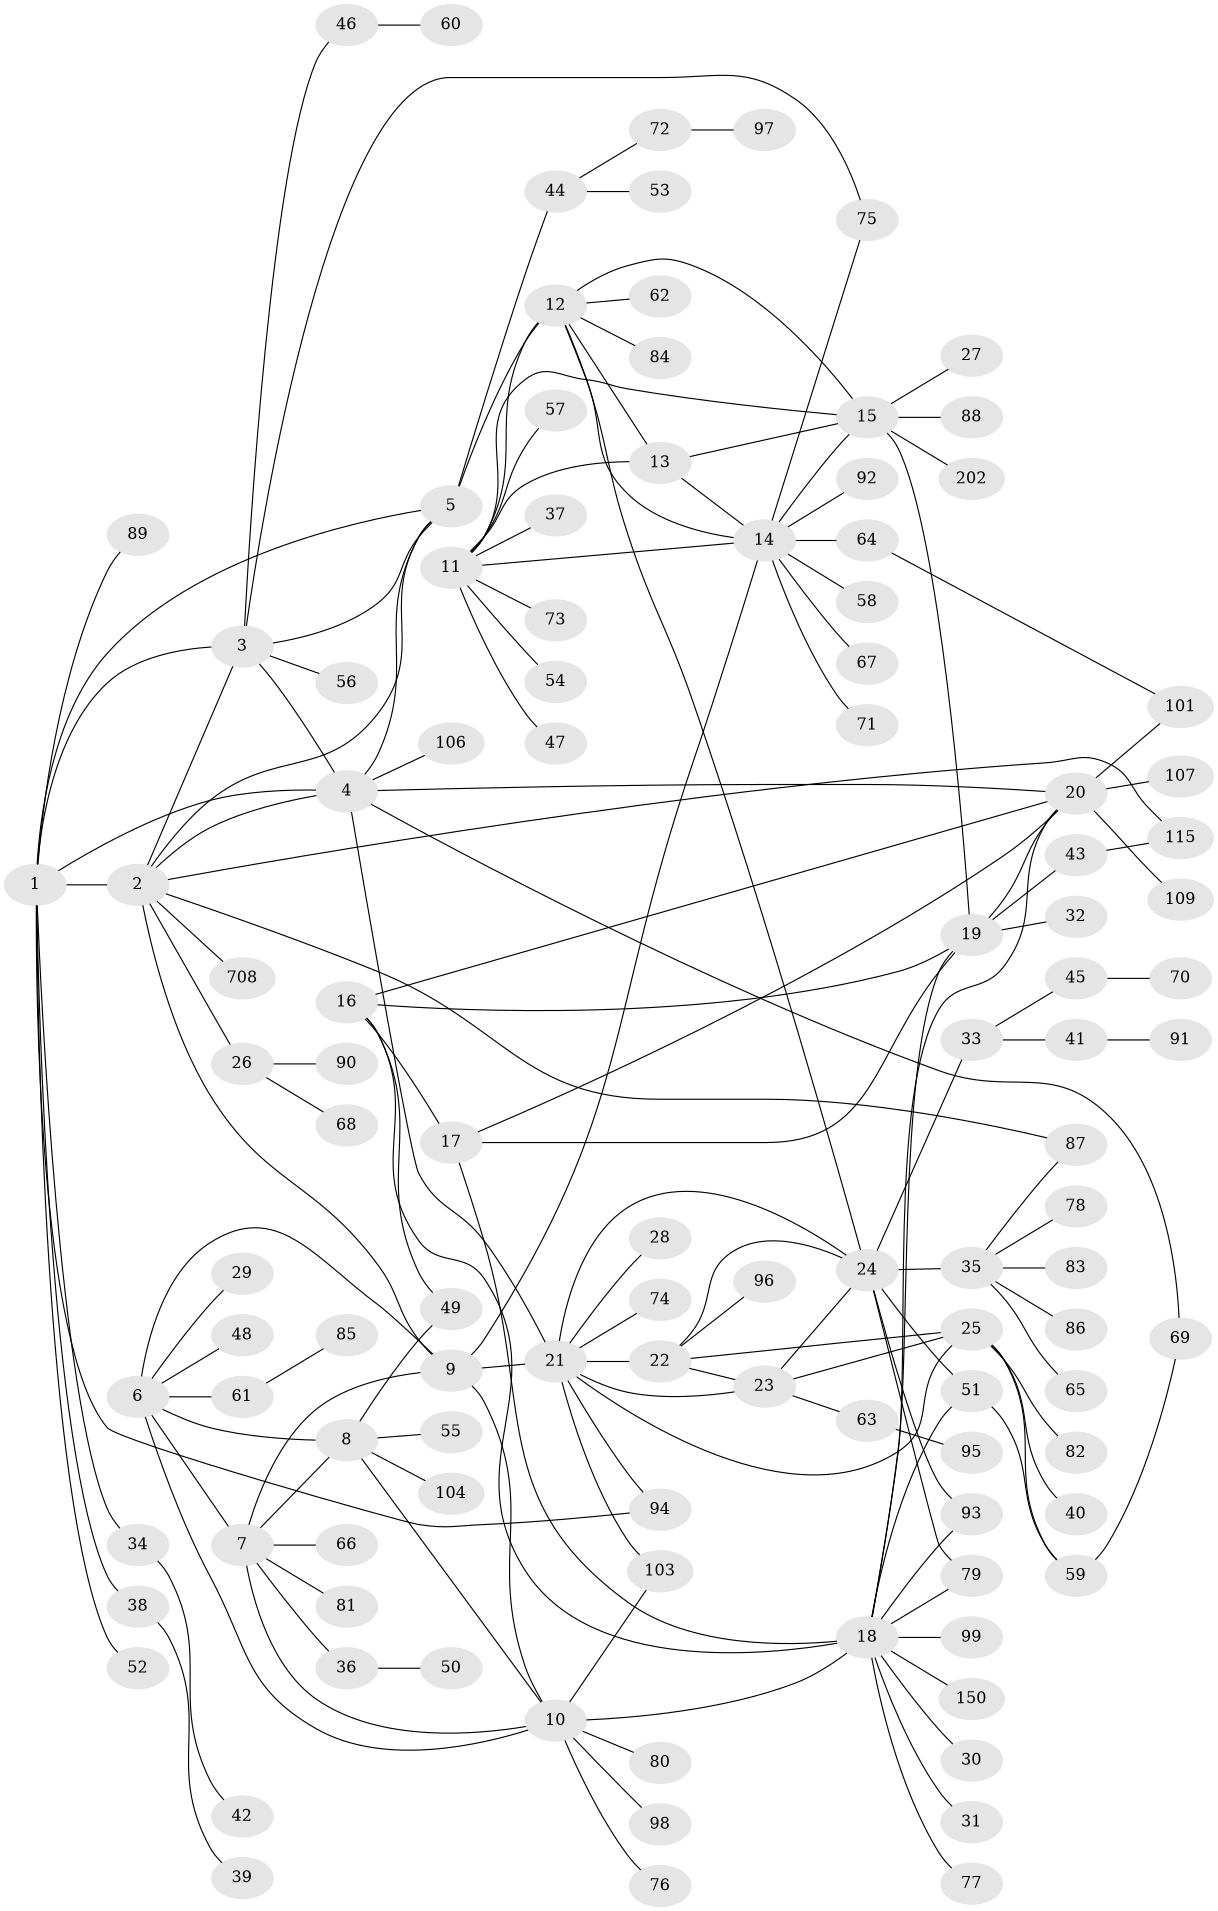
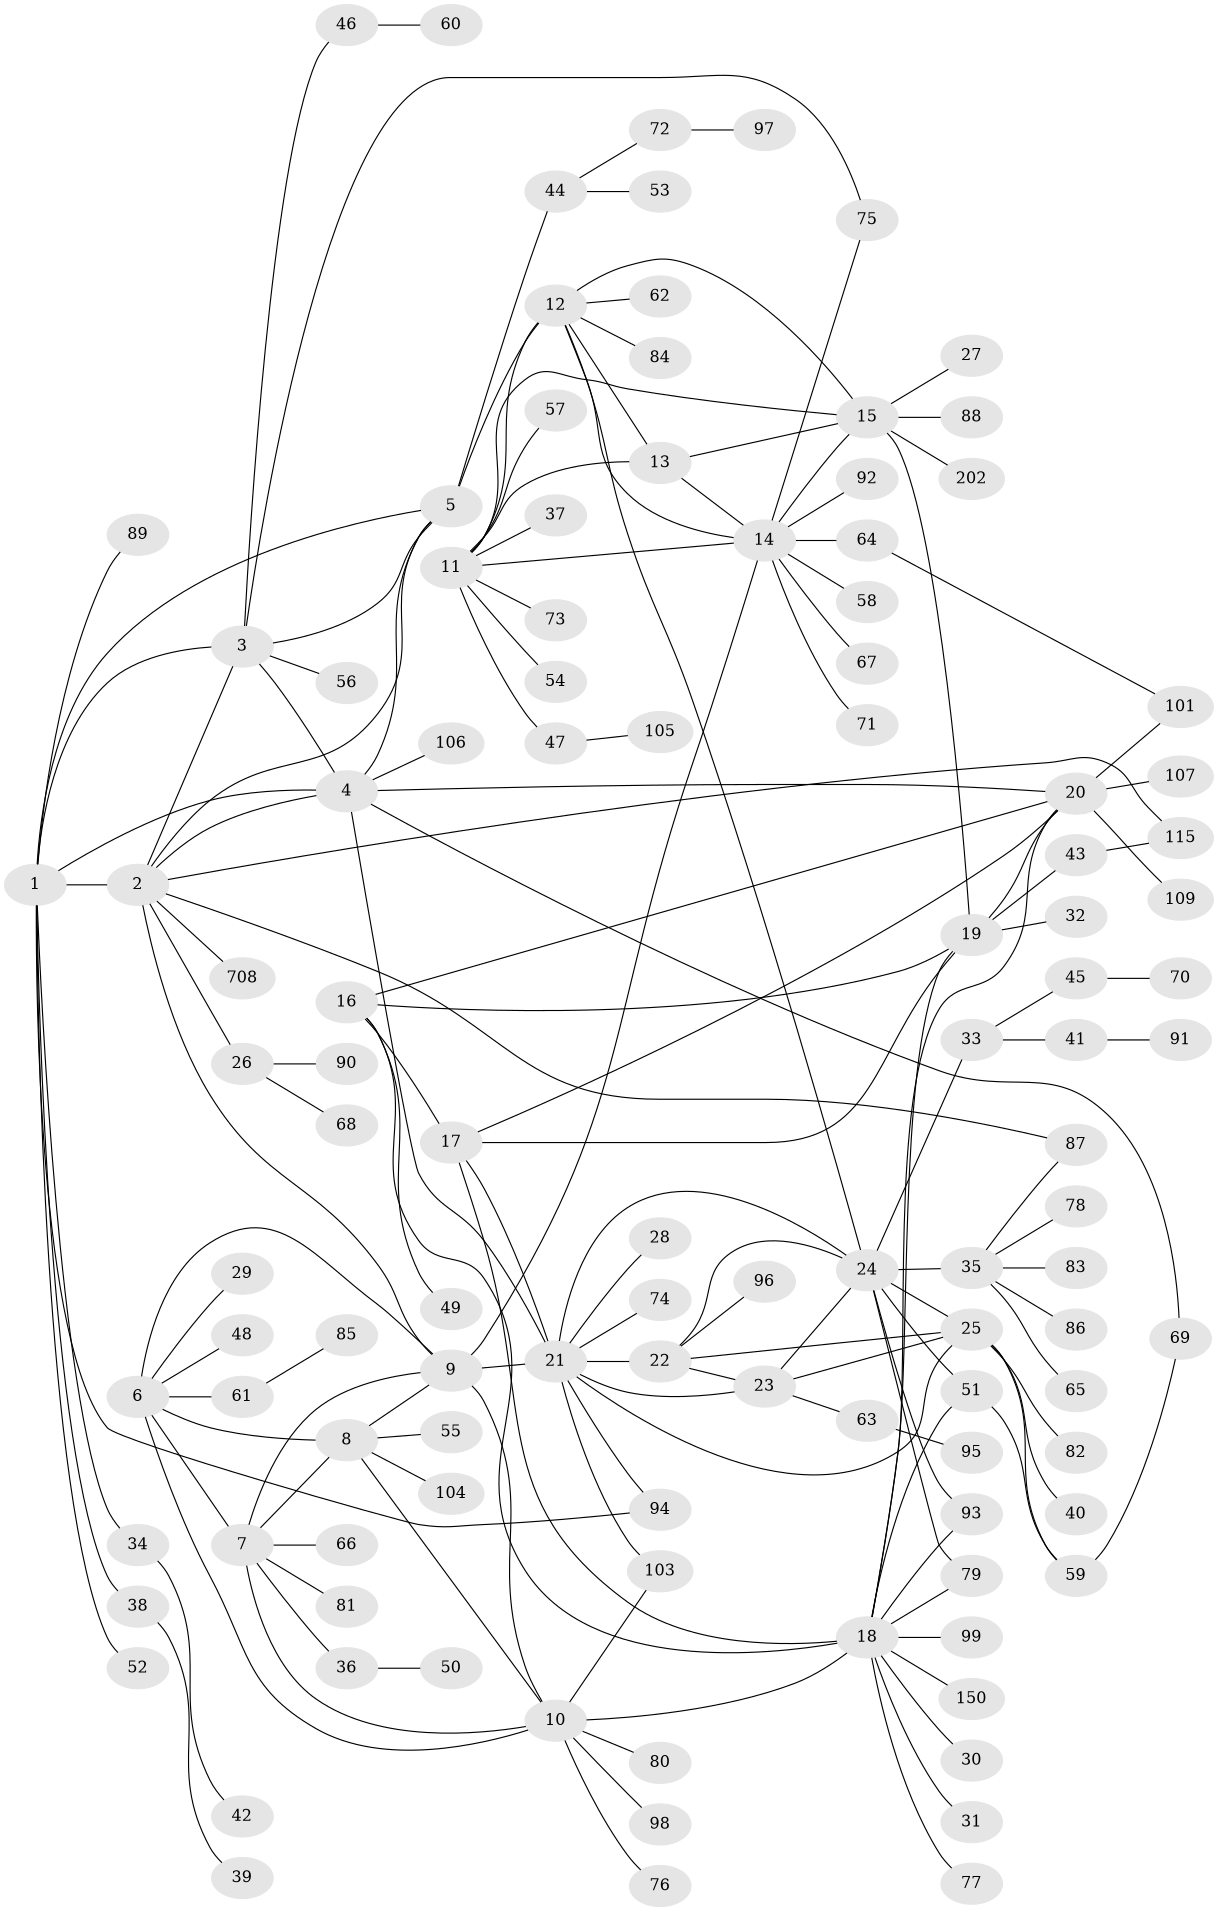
none -> (660, 732)
none -> (513, 1248)
none -> (920, 1300)
(396, 1369) -> (399, 1405)
